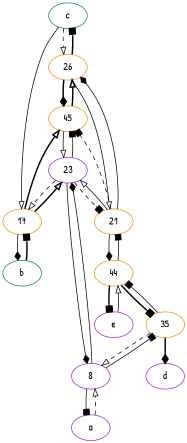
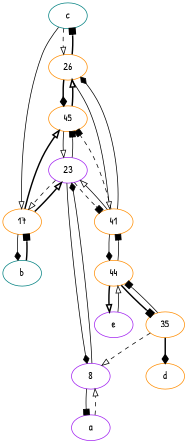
(114, 222) -> (114, 222)
(109, 295) -> (109, 295)
(127, 354) -> none
(165, 376) -> (165, 376)
